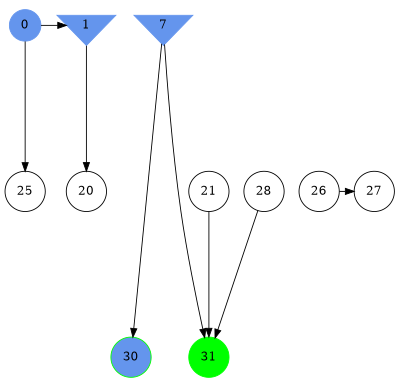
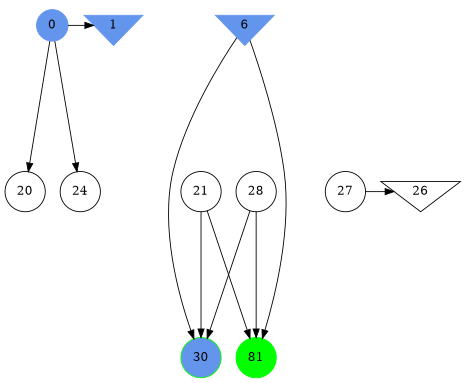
(163, 25) -> (245, 25)
(86, 104) -> (40, 102)
(25, 191) -> (80, 192)
(319, 191) -> (421, 192)
(342, 191) -> (375, 192)
none -> (232, 264)
none -> (201, 270)
(209, 357) -> (256, 358)
